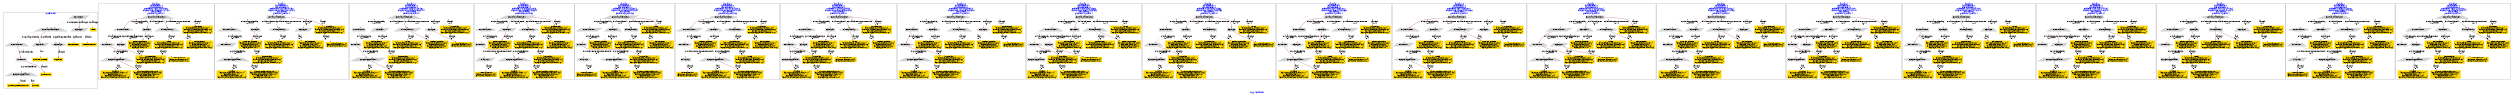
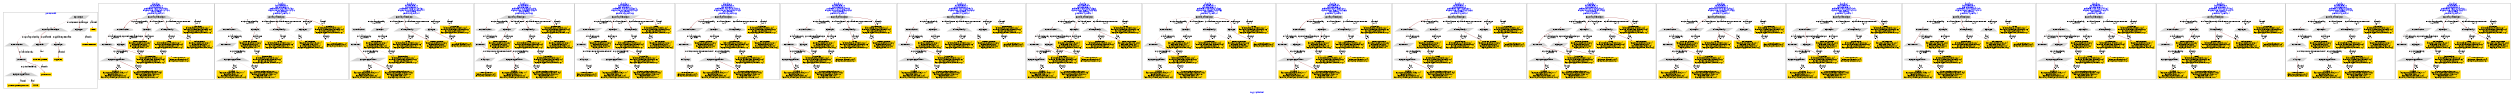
(50, 13) -> (50, 13)
(94, 22) -> (94, 22)
(74, 45) -> none
(89, 45) -> (89, 45)
(36, 86) -> (36, 86)
